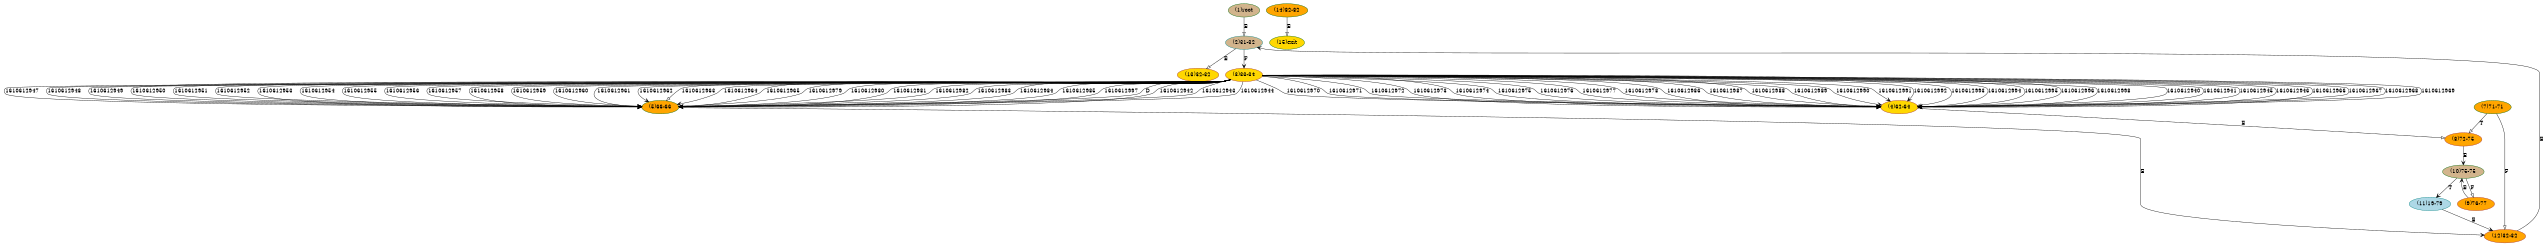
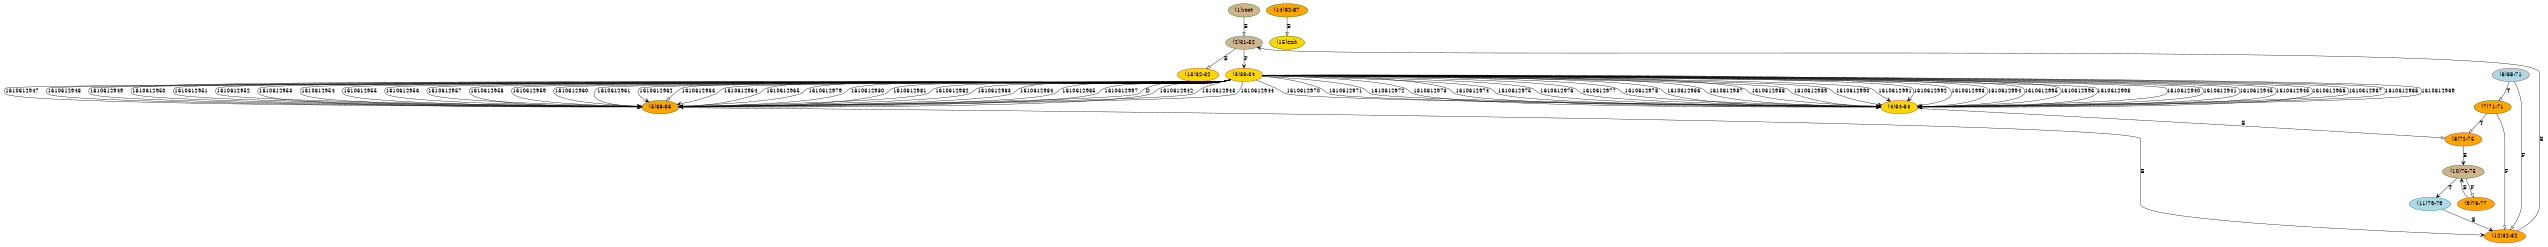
(1287, 10) -> (1287, 10)
none -> (2511, 75)
(1899, 107) -> (1899, 107)
(2430, 204) -> (2430, 204)
